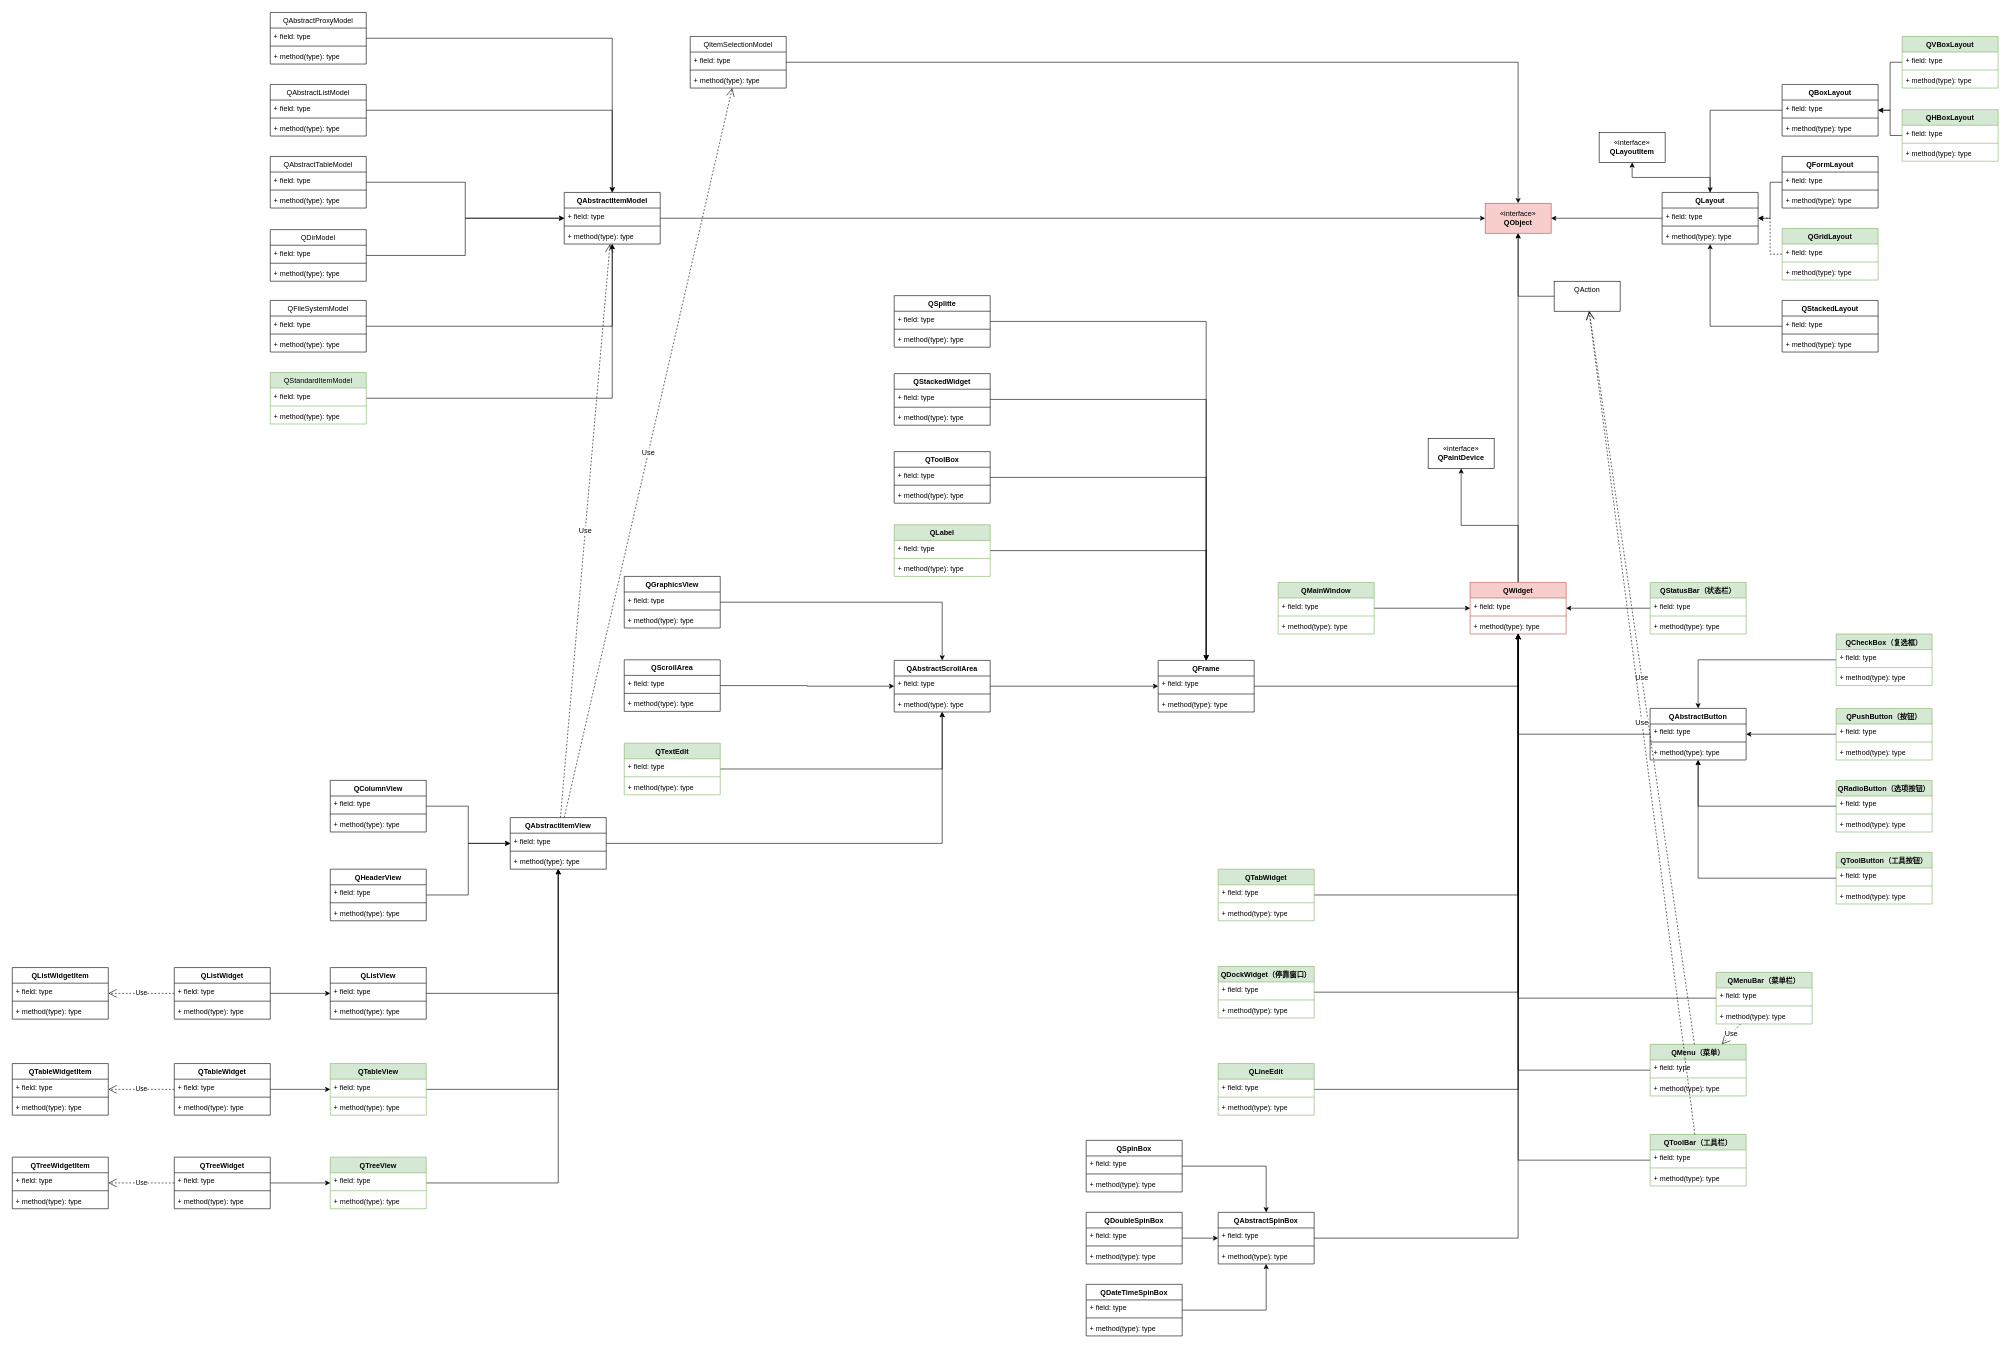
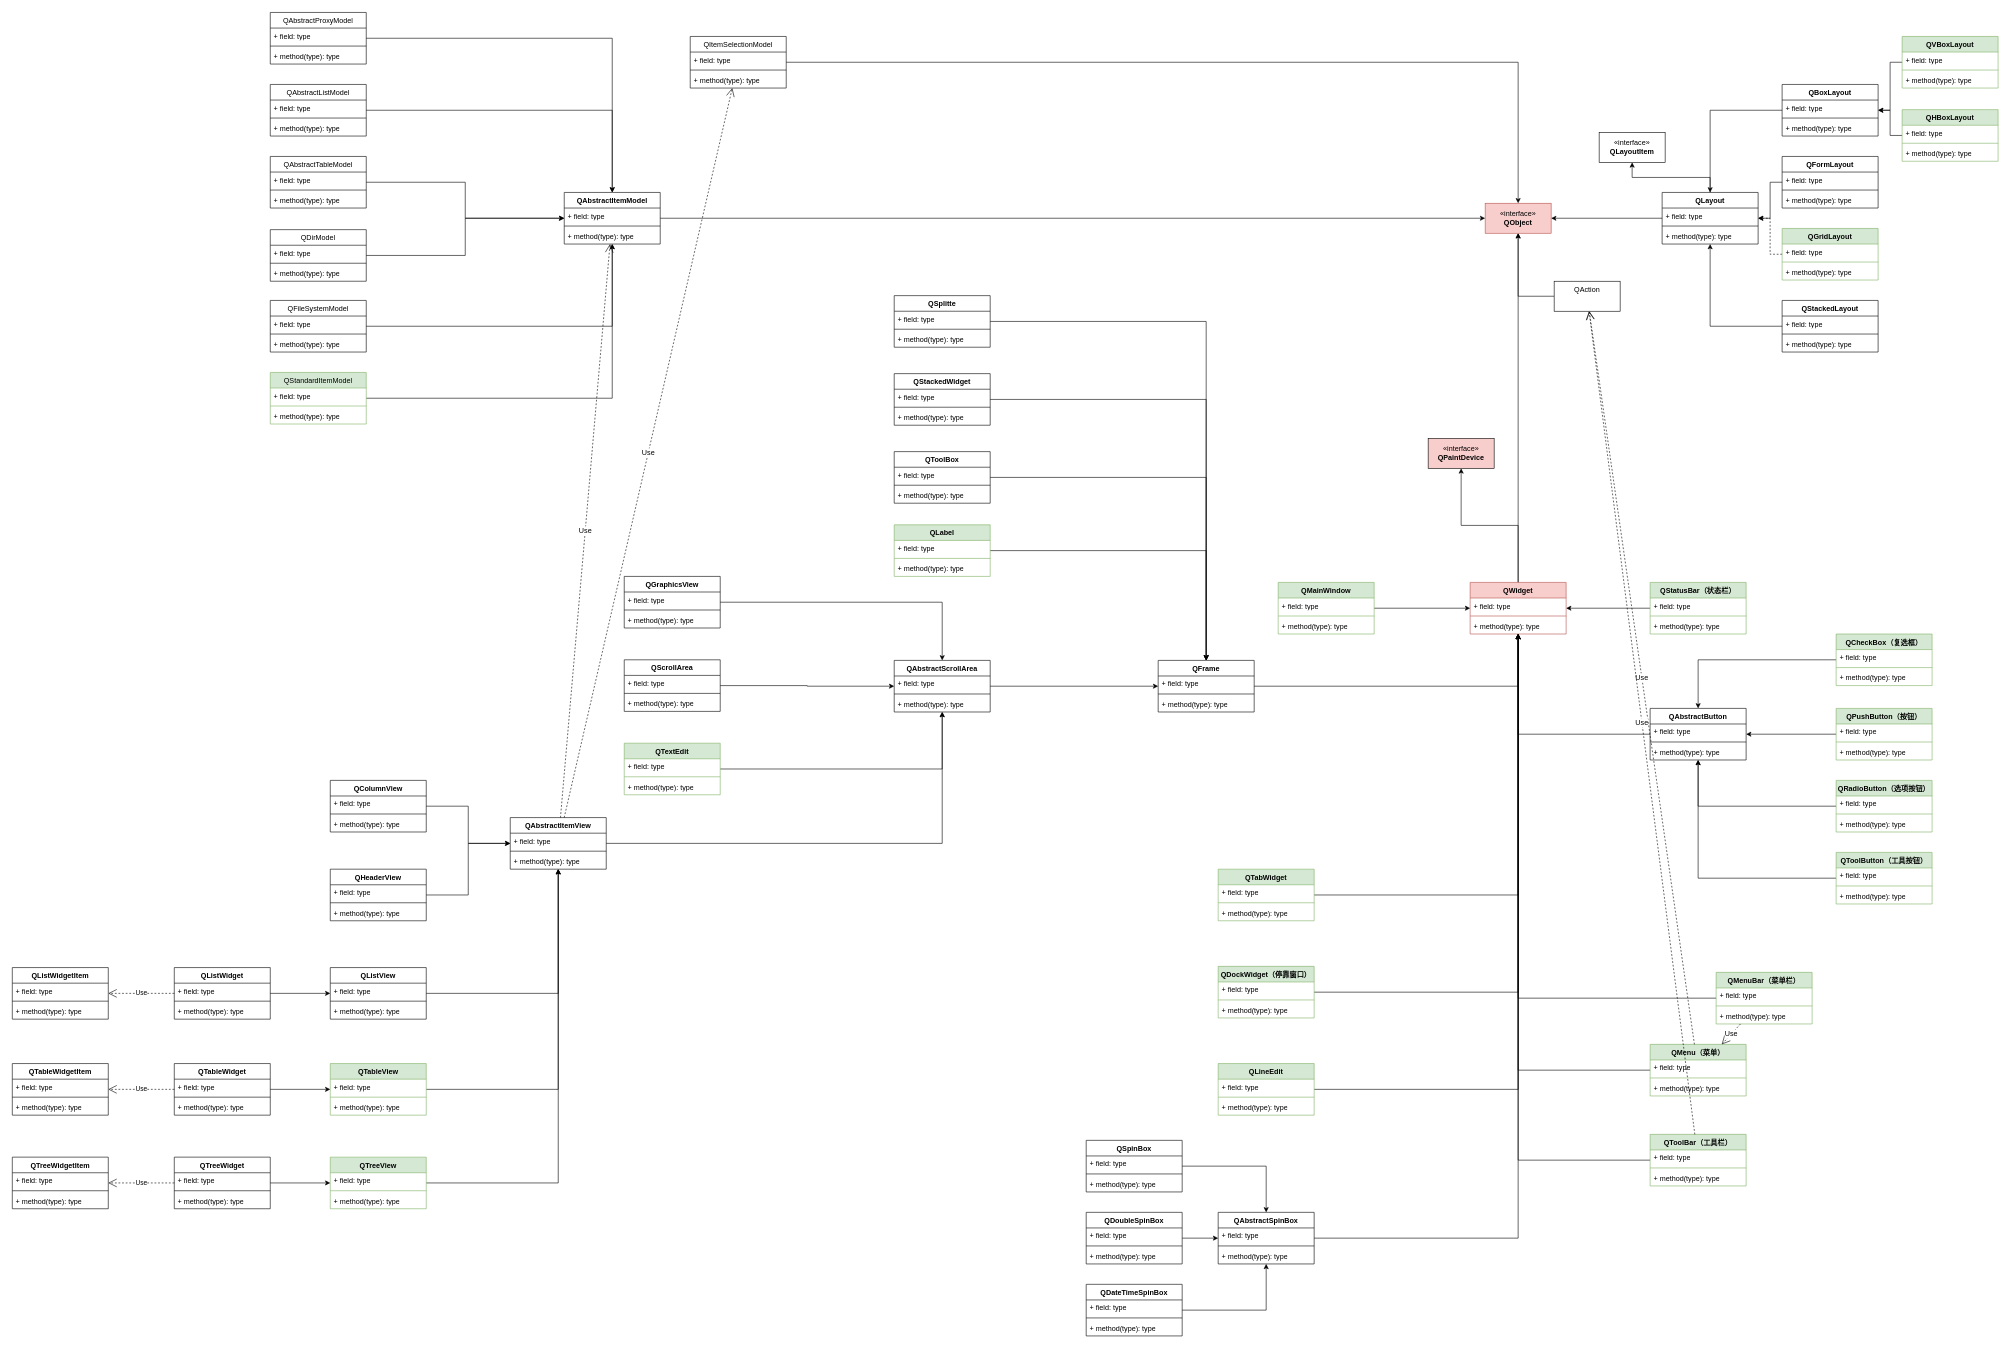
(1461, 453) -> (1461, 453)
